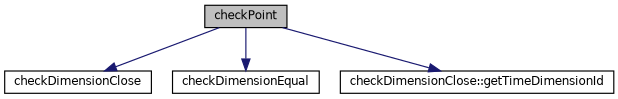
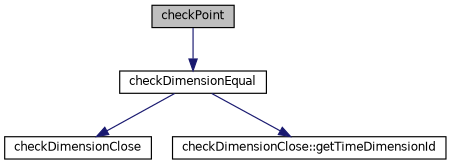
(168, 47) -> (141, 112)
(356, 48) -> (246, 112)
